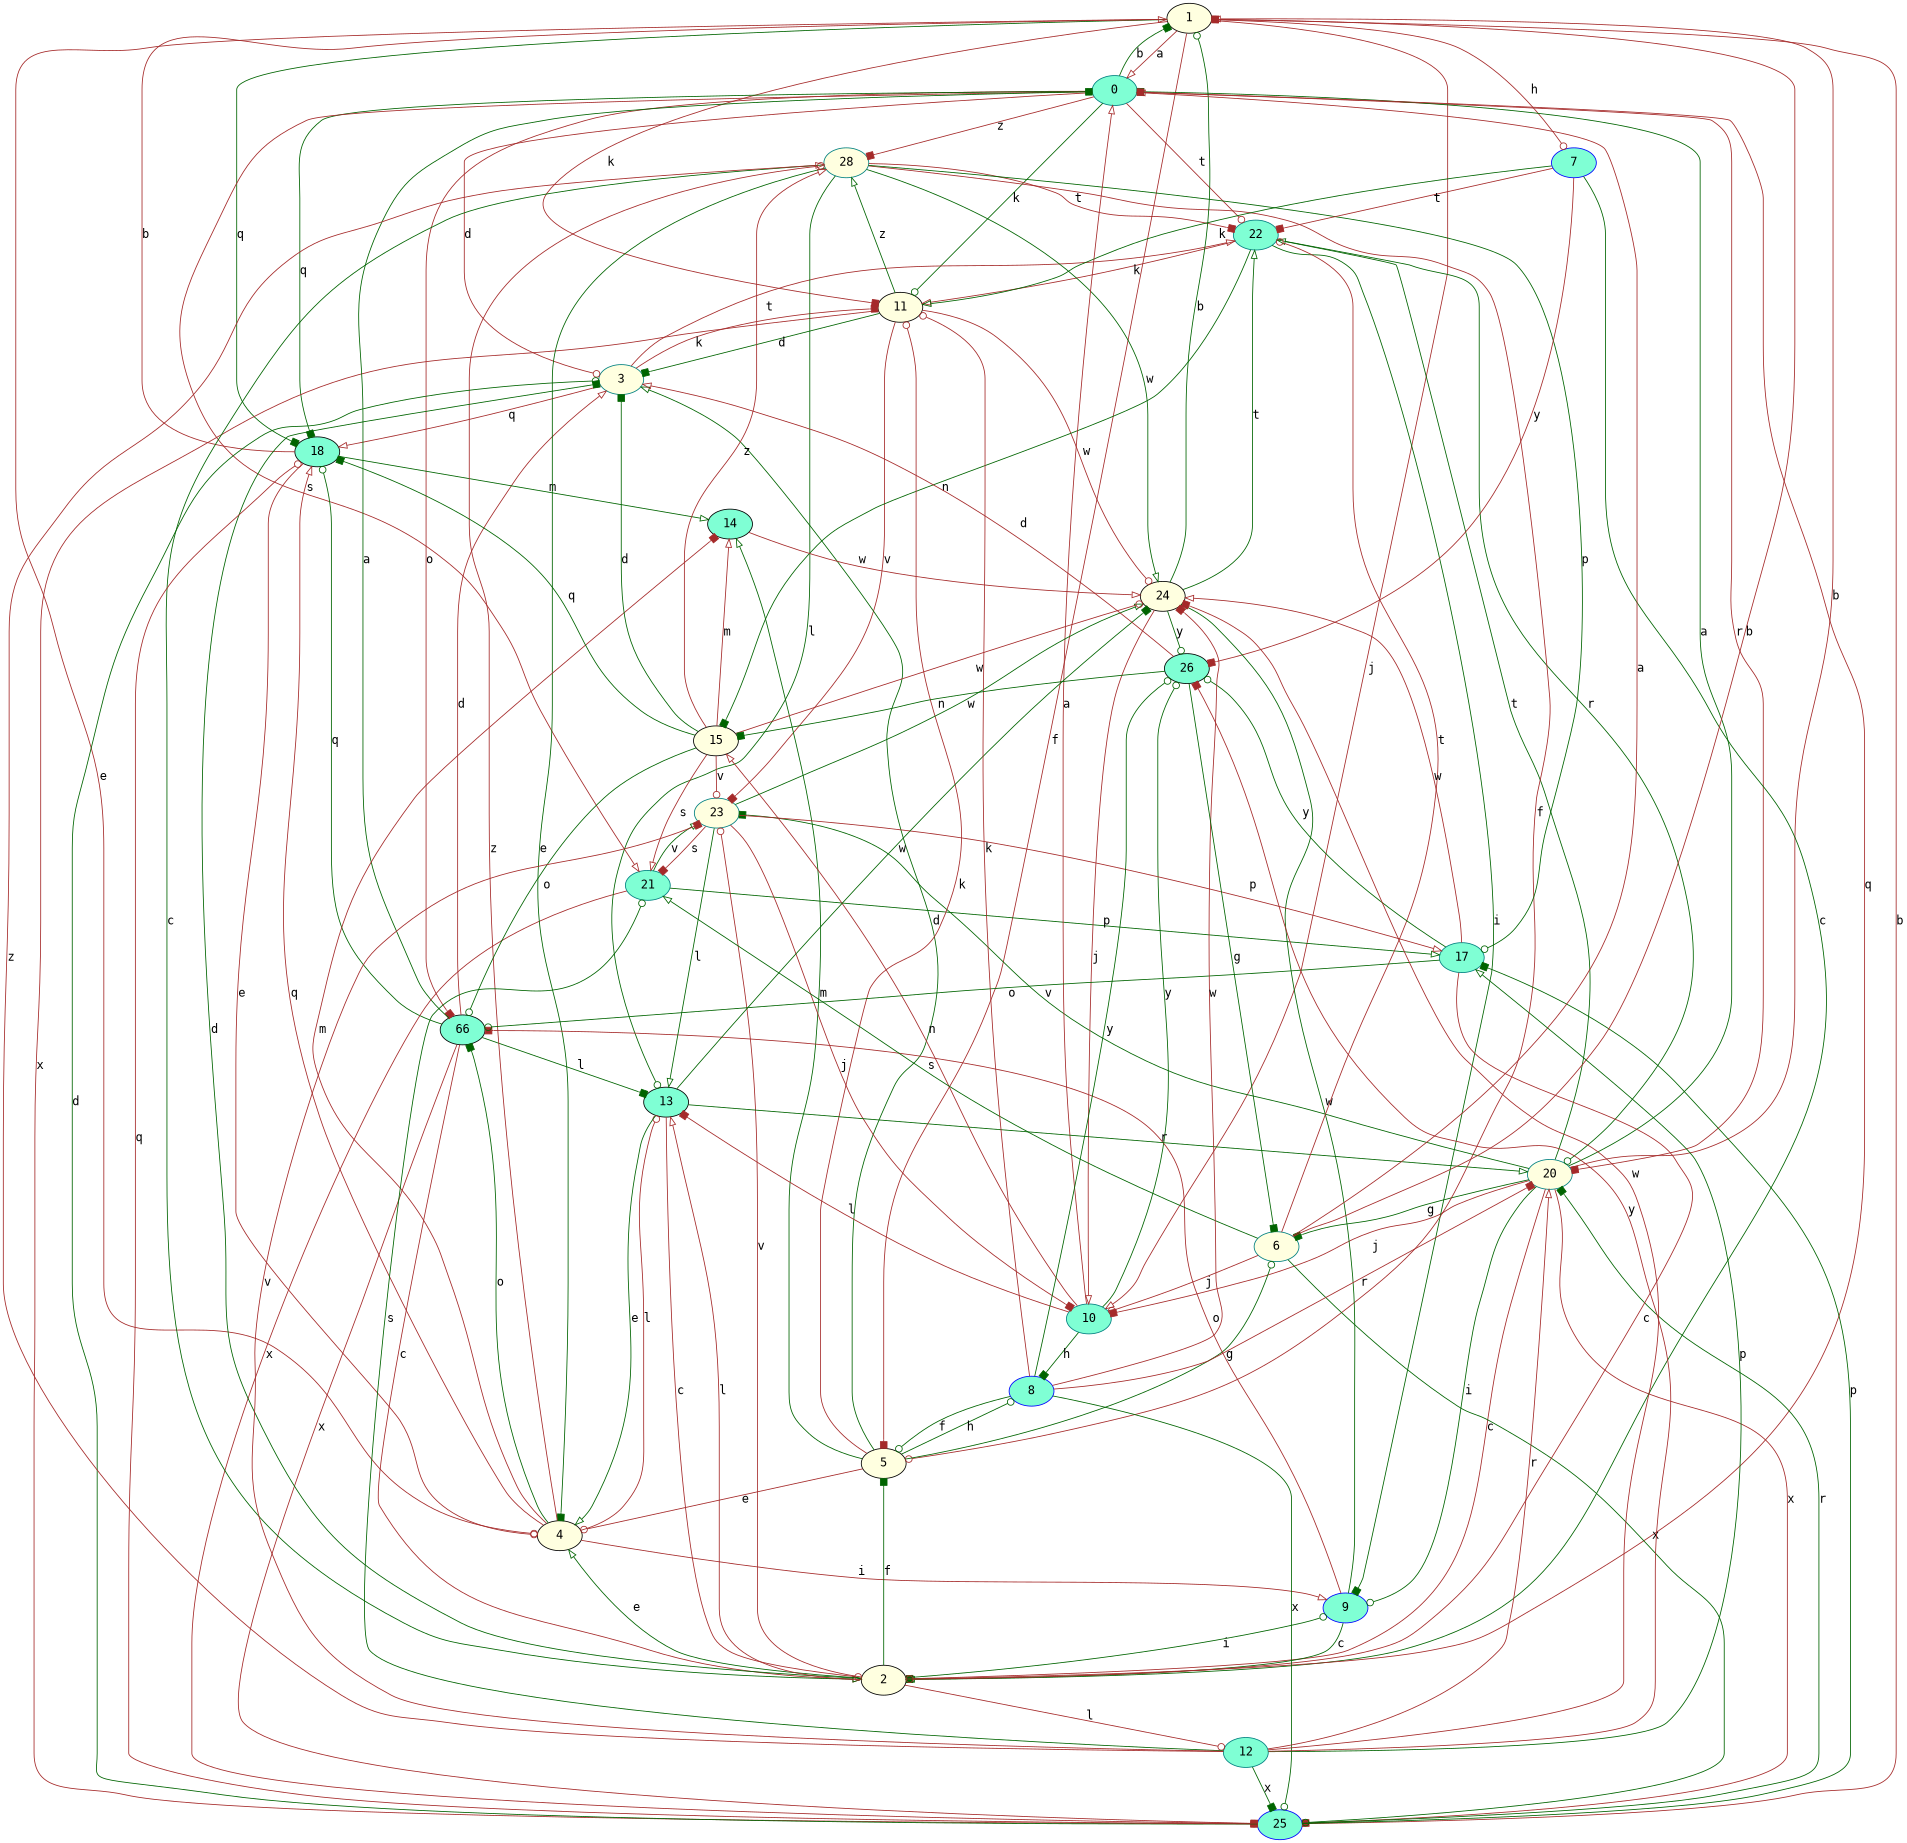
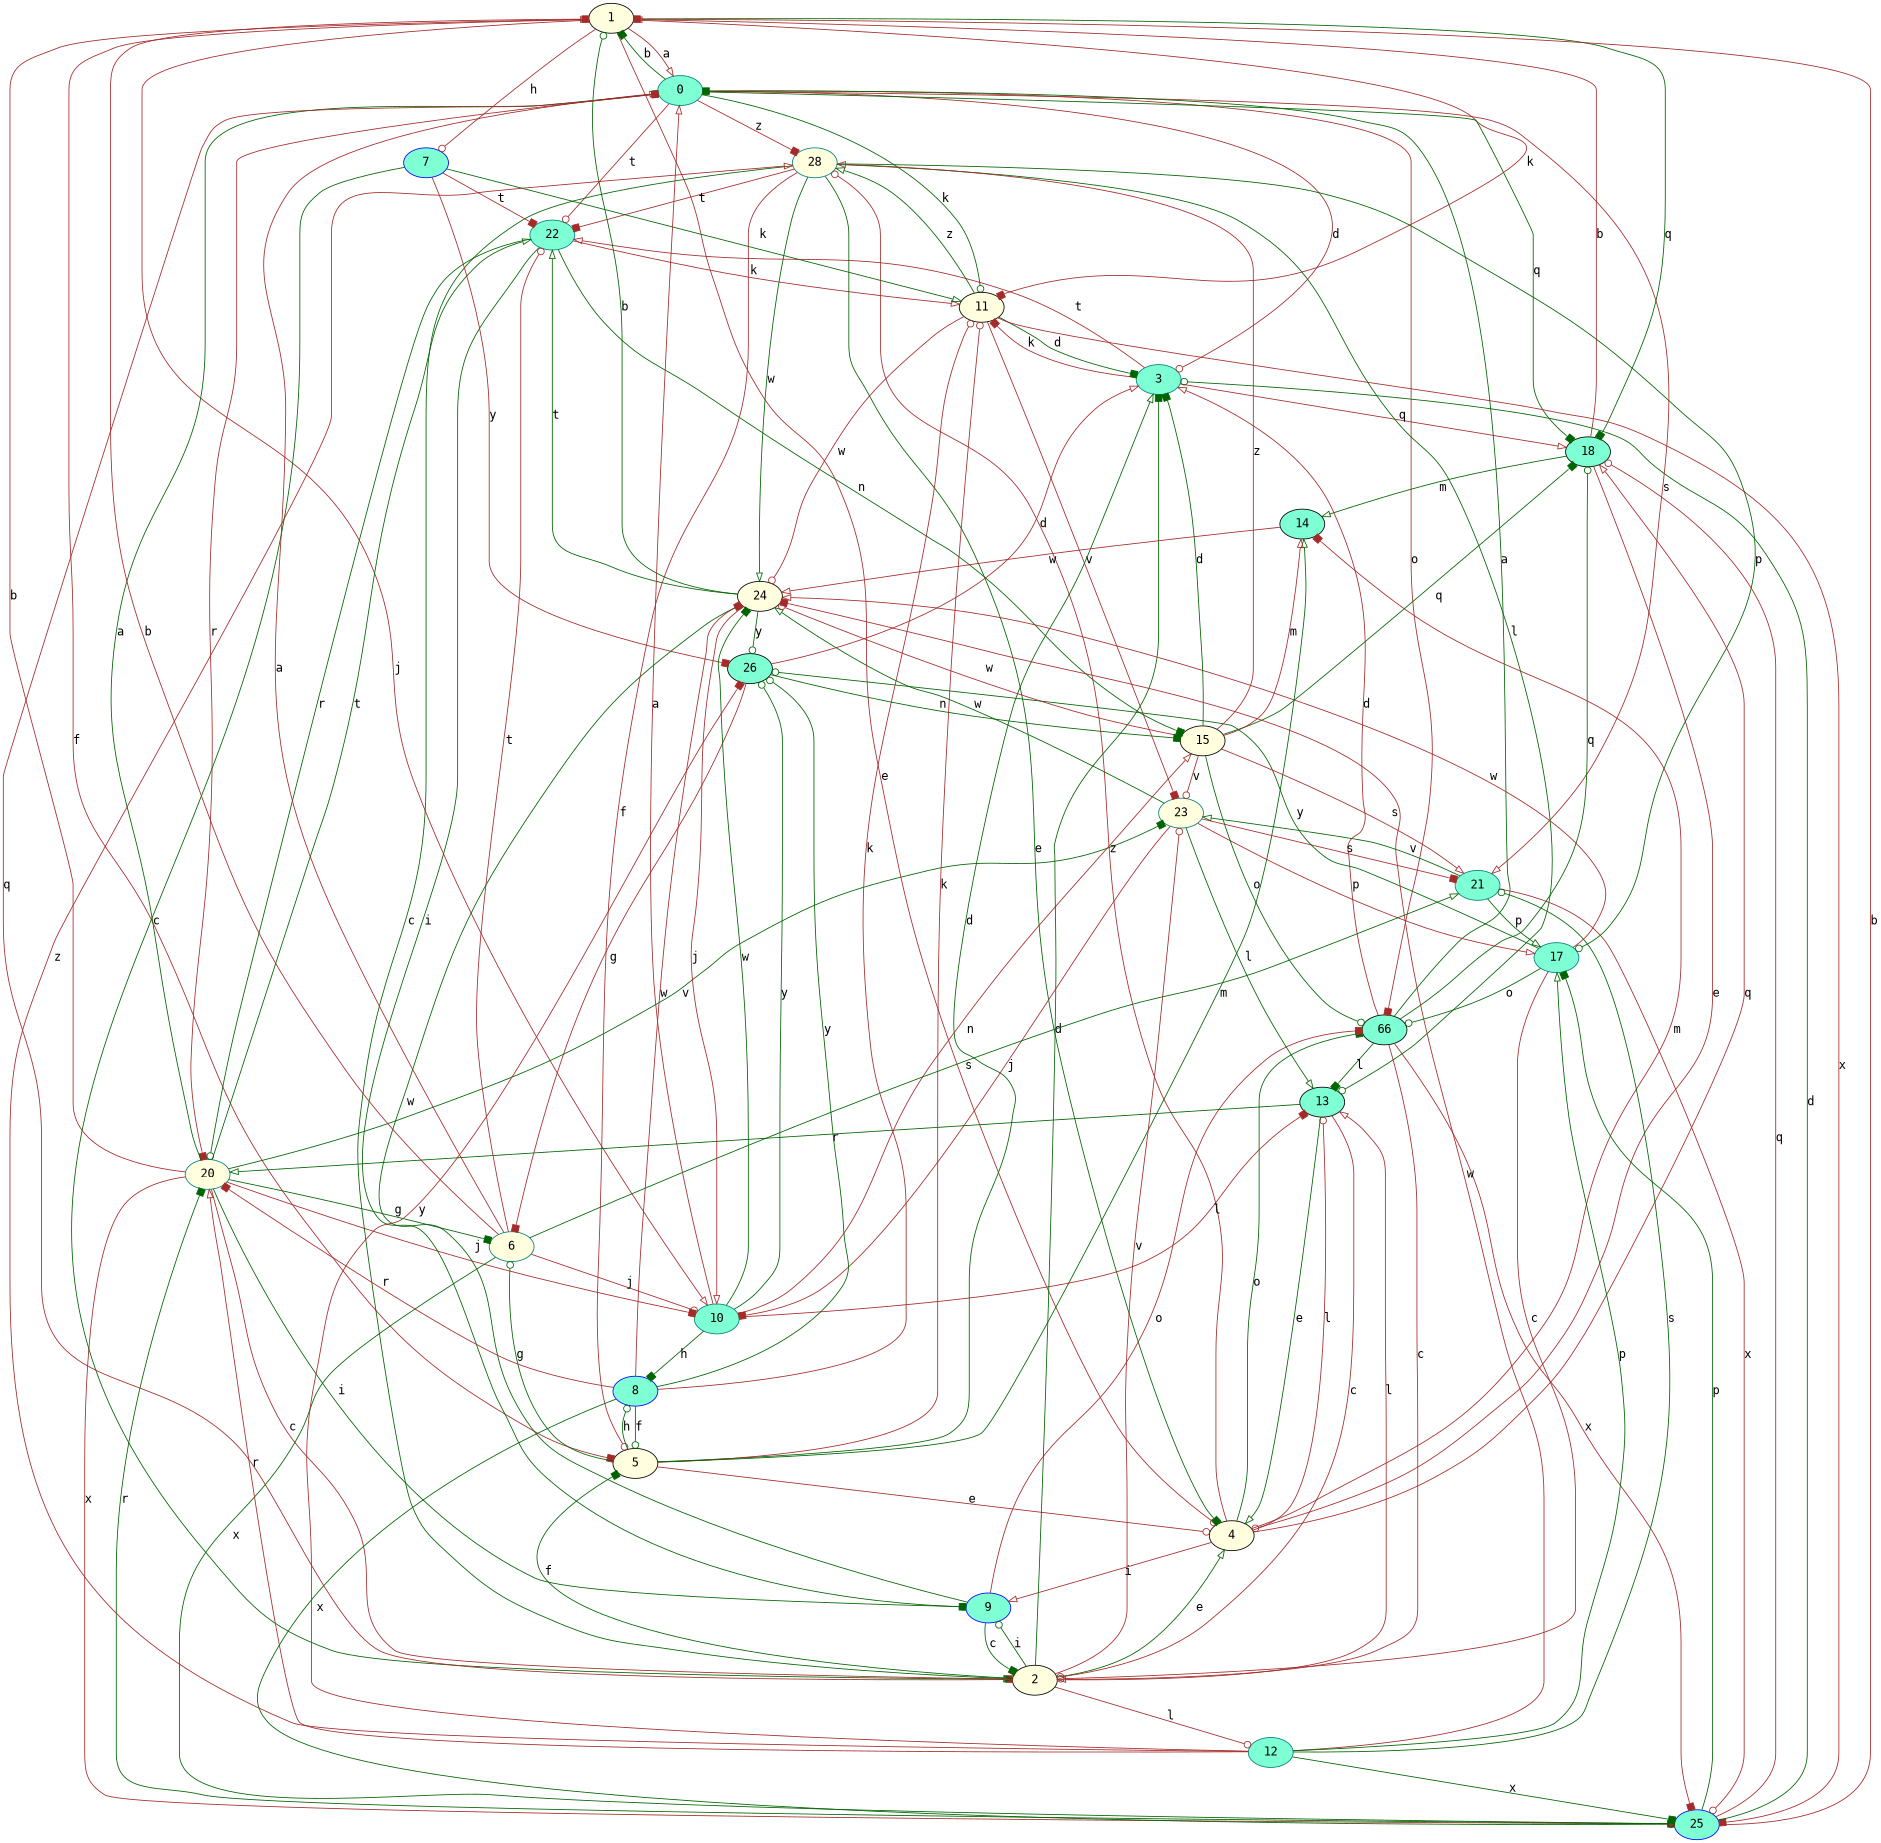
(621, 380) -> (1159, 380)
(877, 866) -> (741, 959)
(1231, 953) -> (617, 931)
(282, 1578) -> none
